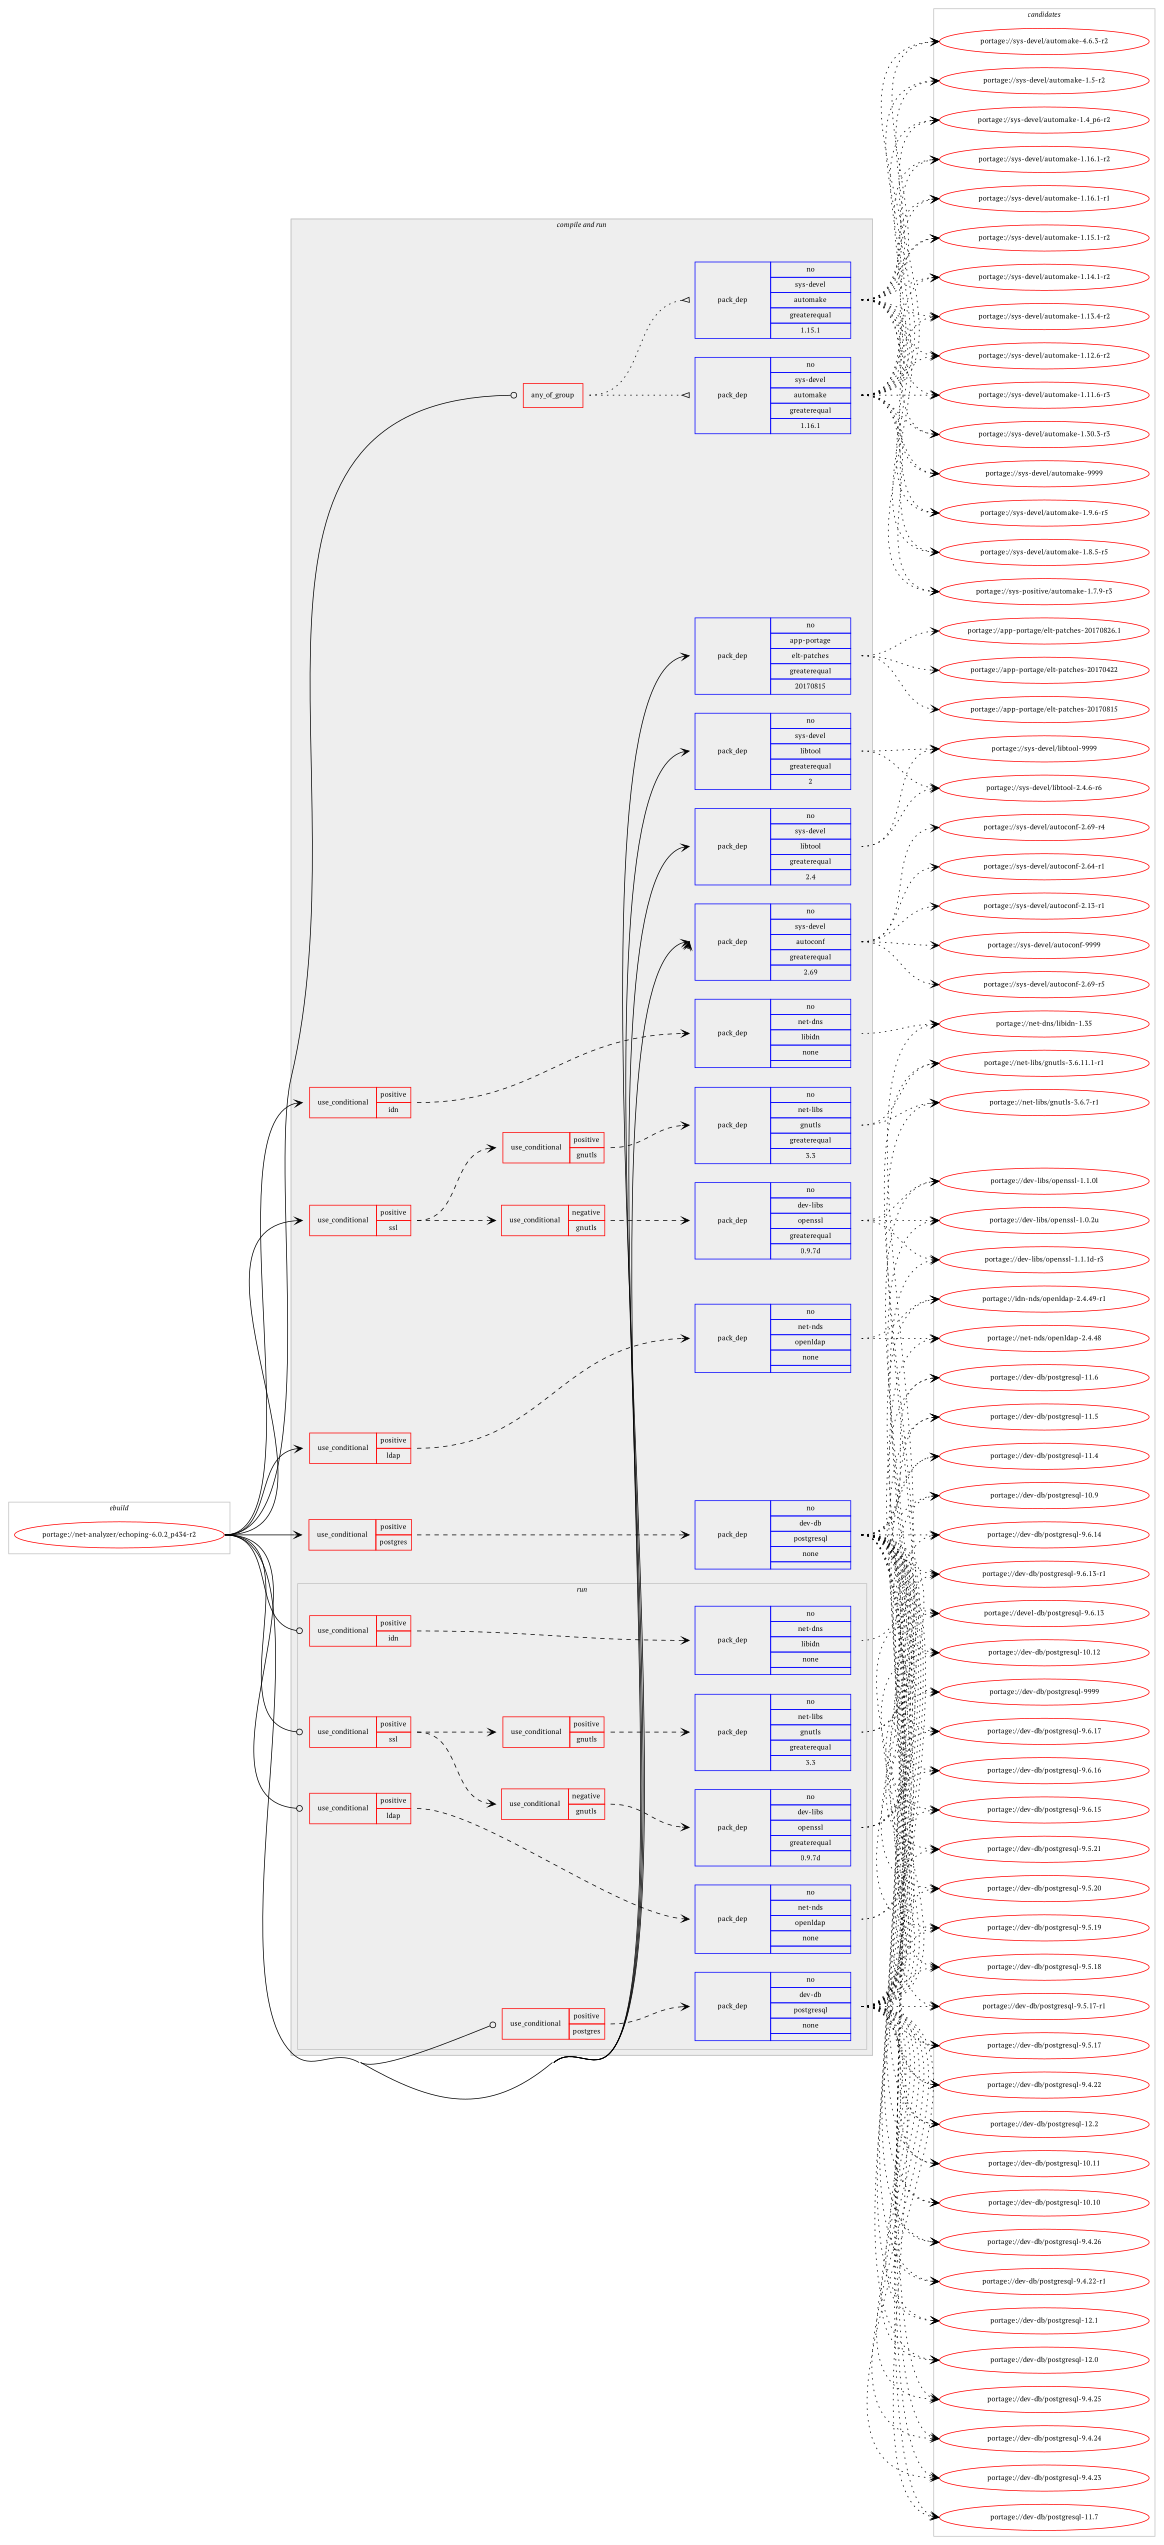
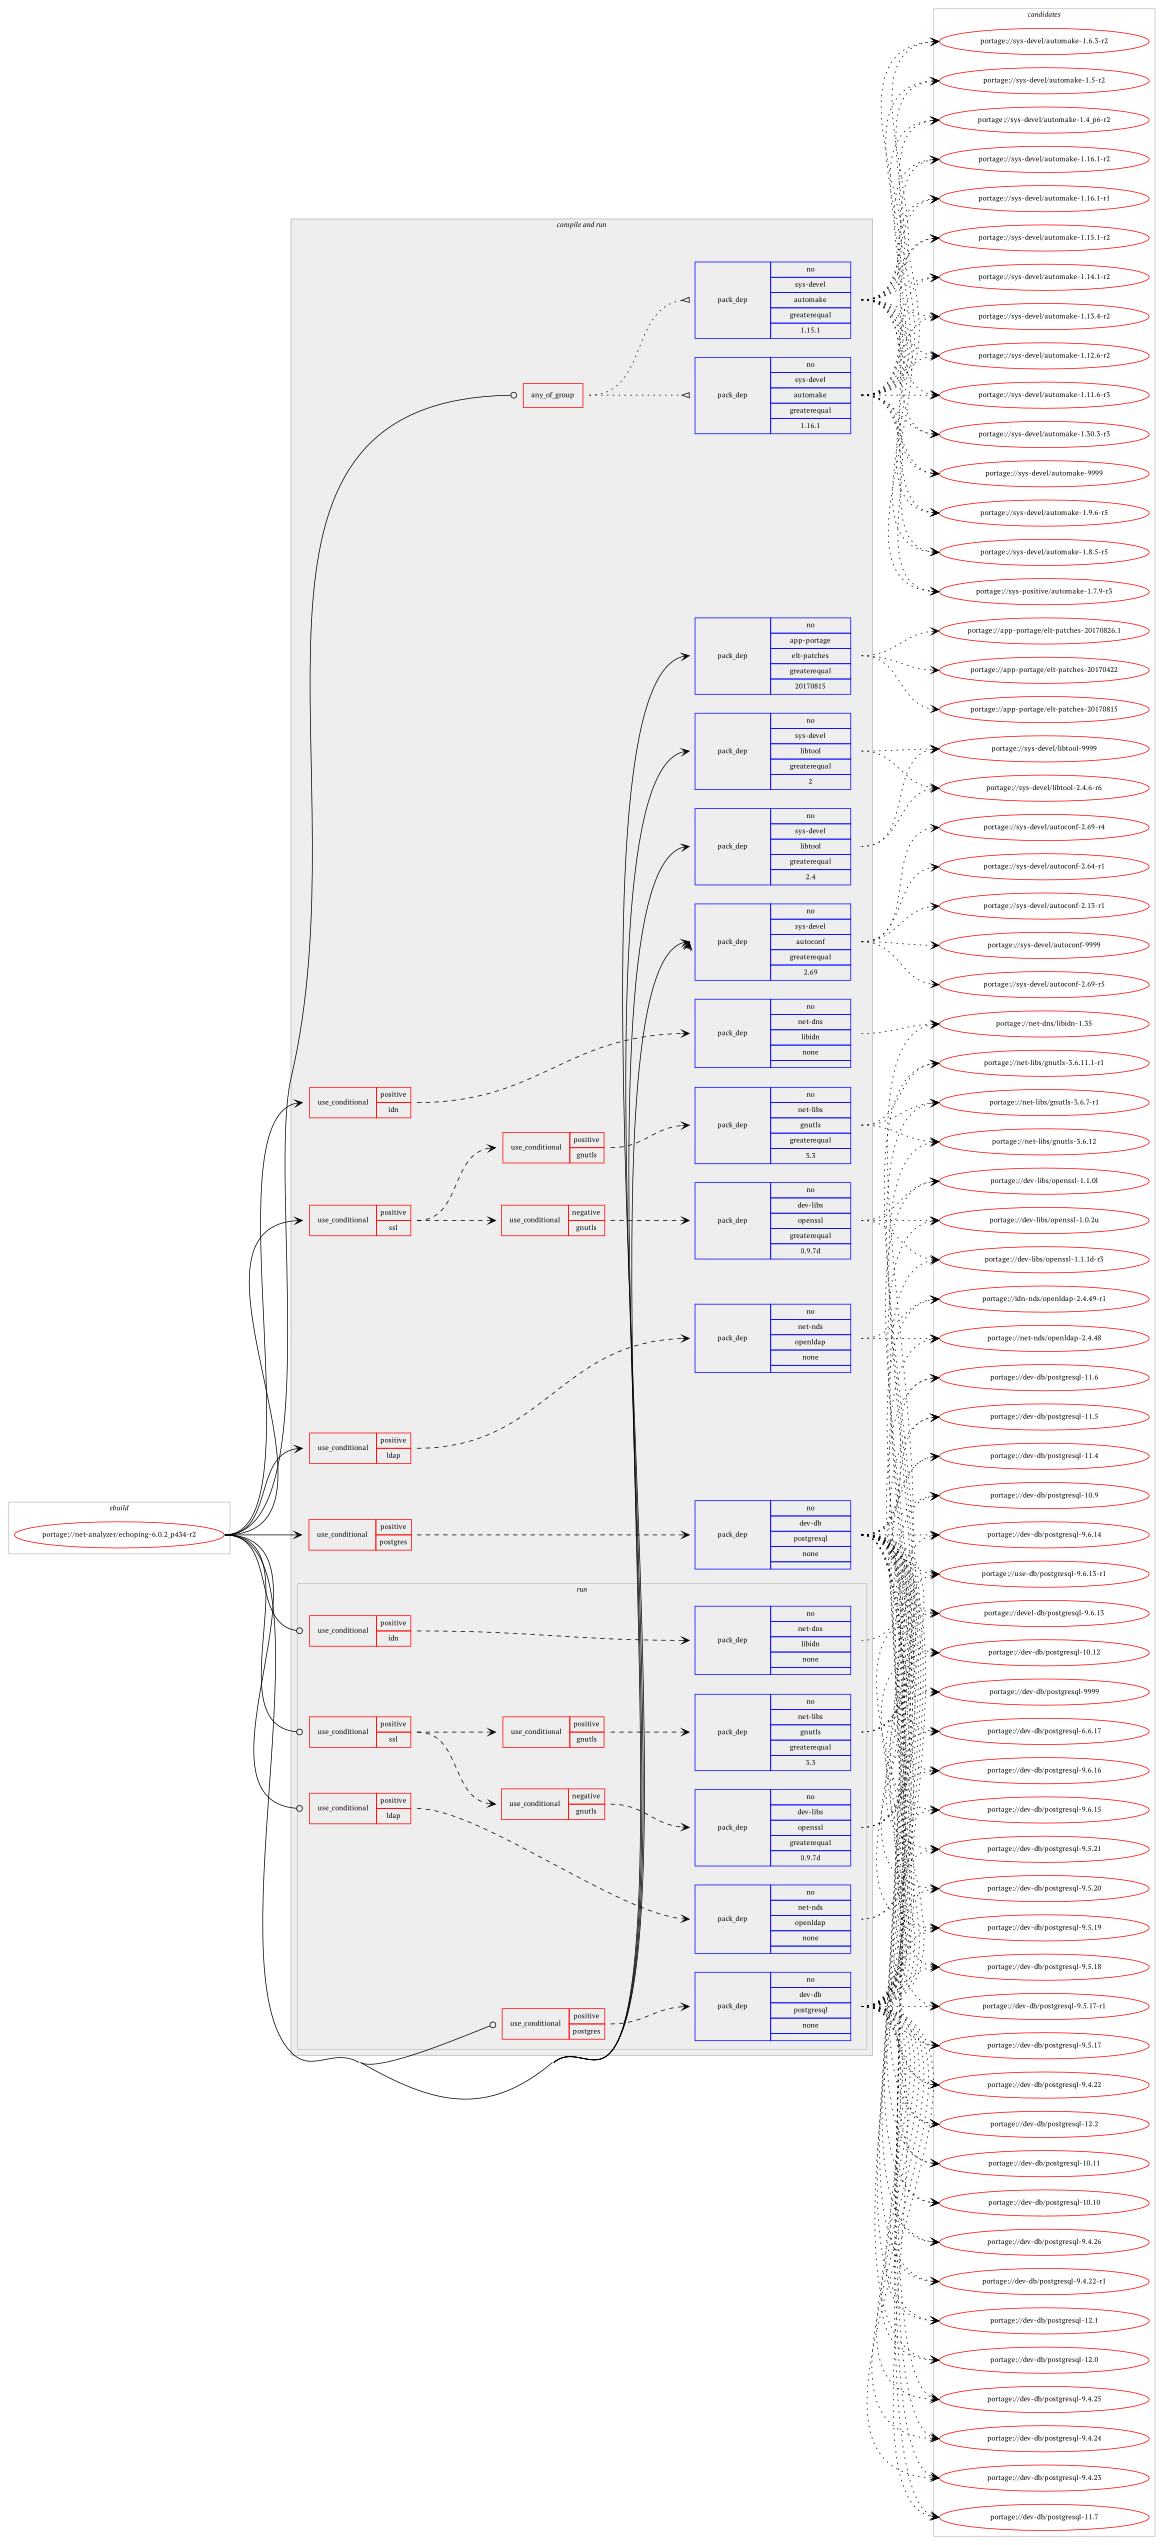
(1044, 41) -> (1044, 41)
none -> (1044, 1142)
(1044, 1574) -> (1044, 1574)
(1044, 1731) -> (1044, 1731)
